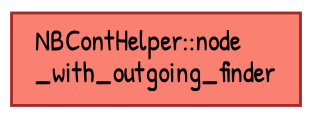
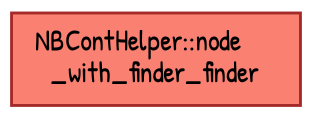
(156, 59) -> (156, 59)
